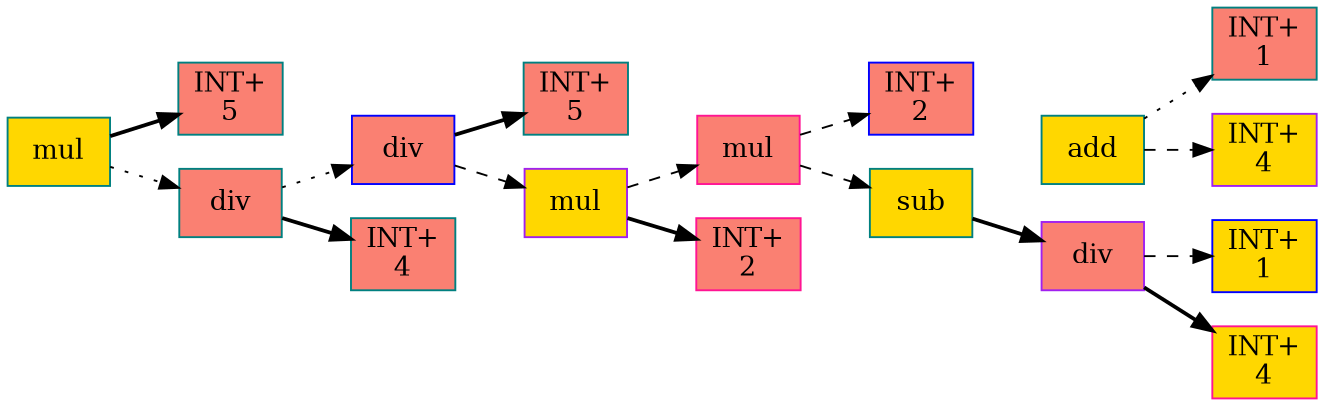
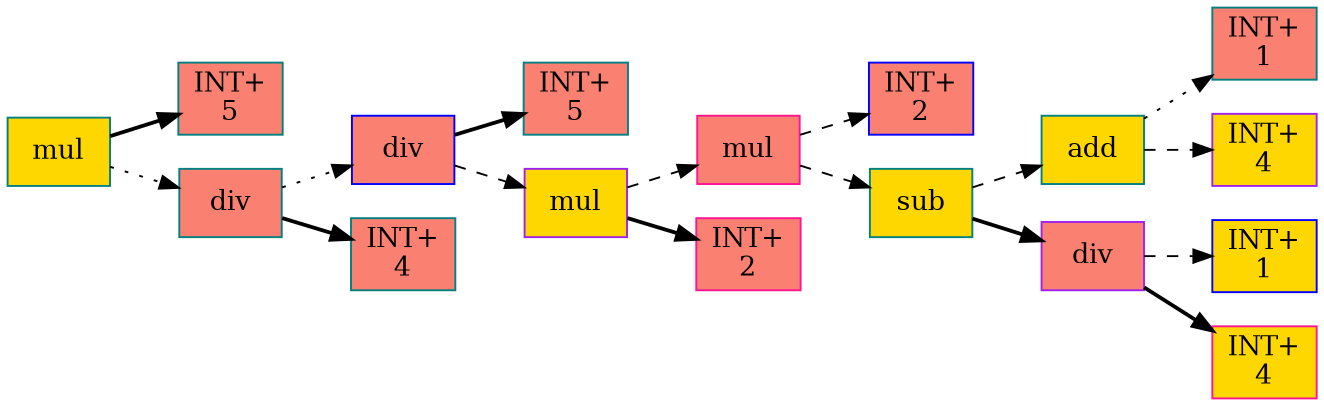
none -> (998, 179)
